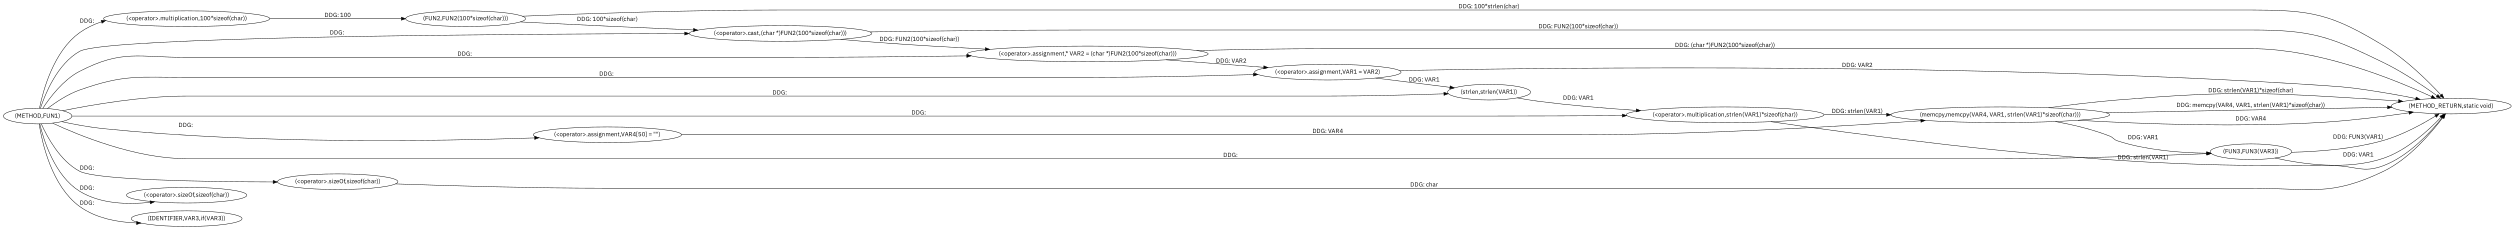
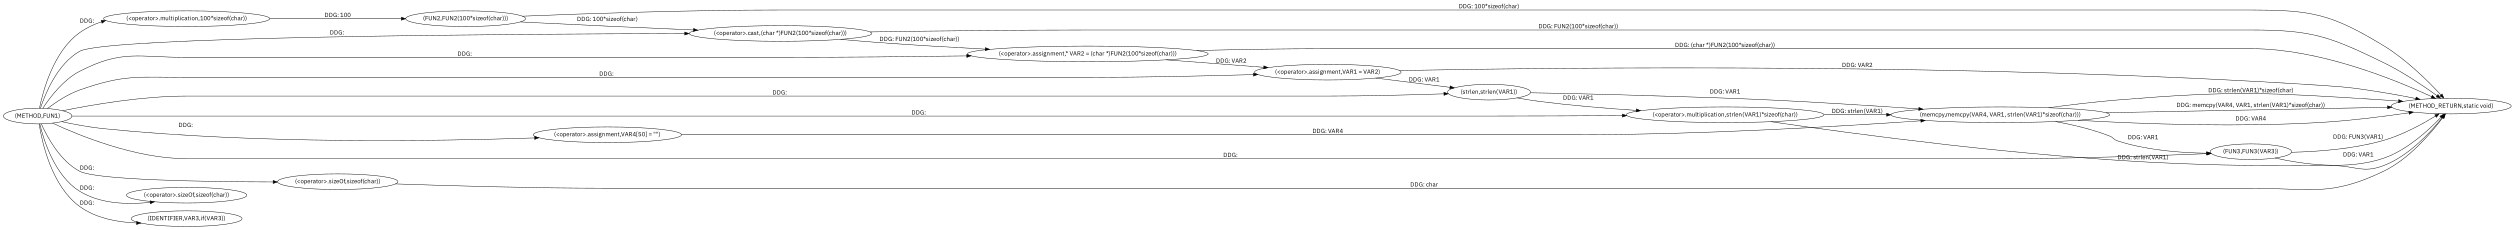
(1489, 7) -> (1489, 7)
none -> (1725, 98)
